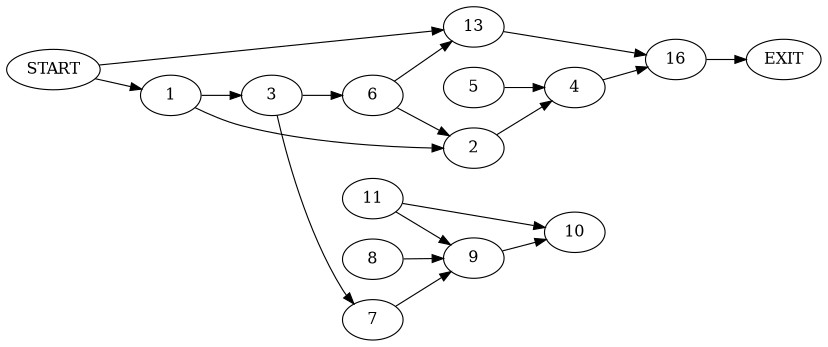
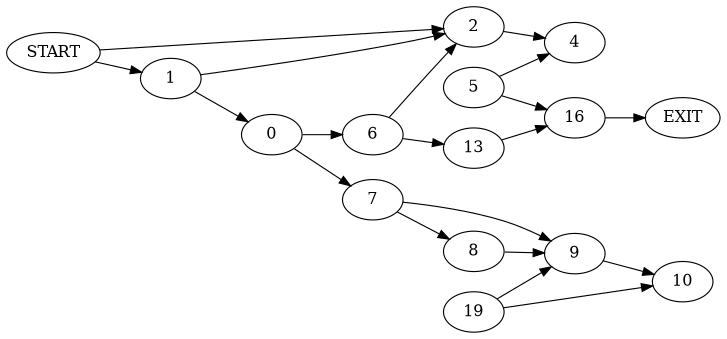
(266, 48) -> (266, 40)
(620, 75) -> (519, 101)
(272, 95) -> (272, 135)
(373, 199) -> (474, 312)
none -> (418, 223)
